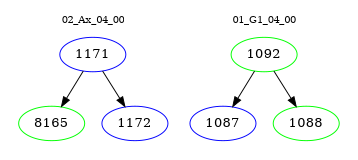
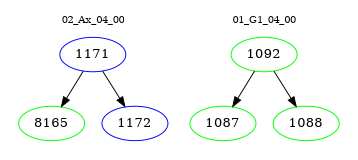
(223, 123) -> (223, 123)
